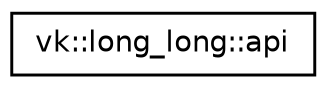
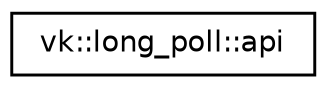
(163, 44) -> (163, 44)
